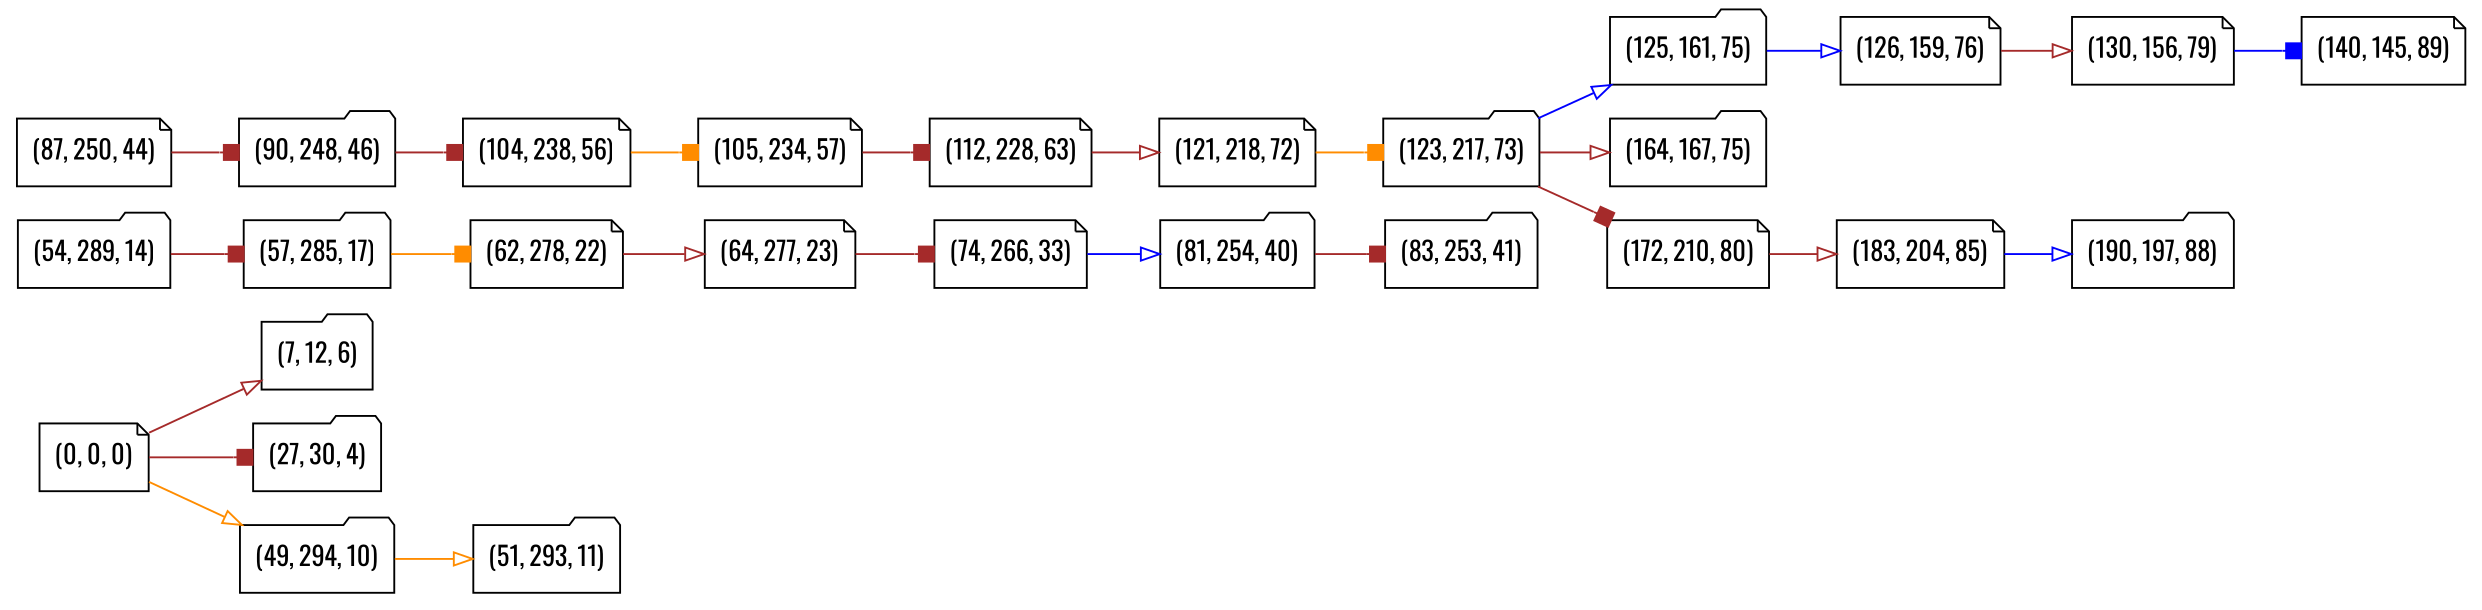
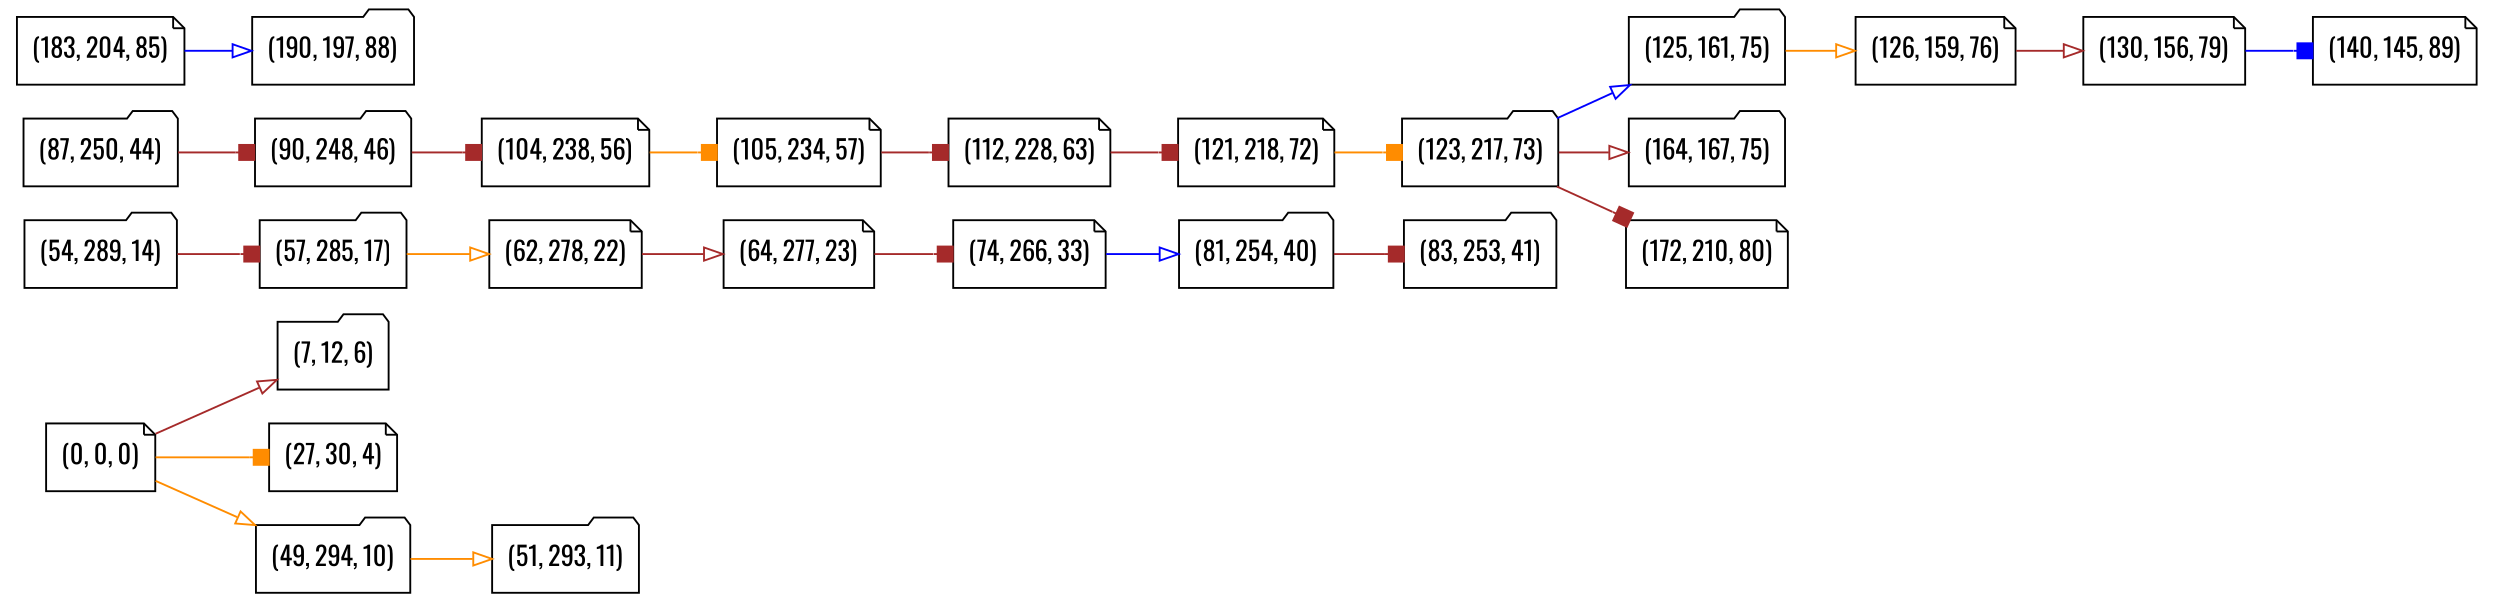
(1794, 51) -> (1811, 51)
(94, 152) -> (101, 152)
(1116, 152) -> (1134, 152)
(421, 254) -> (438, 254)
(1793, 254) -> none
(191, 457) -> (203, 457)
(317, 457) -> (333, 457)
